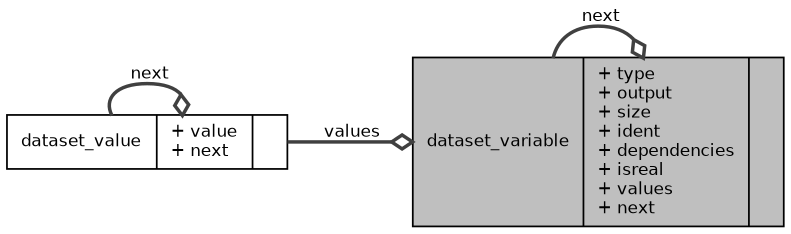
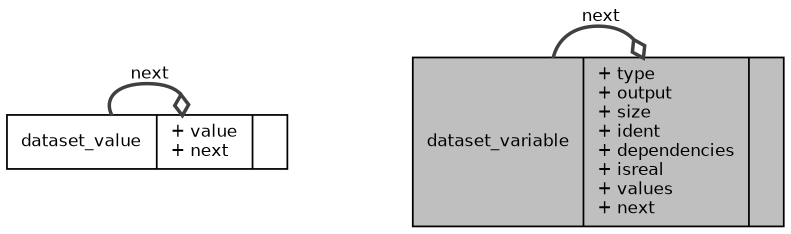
(339, 142) -> none
